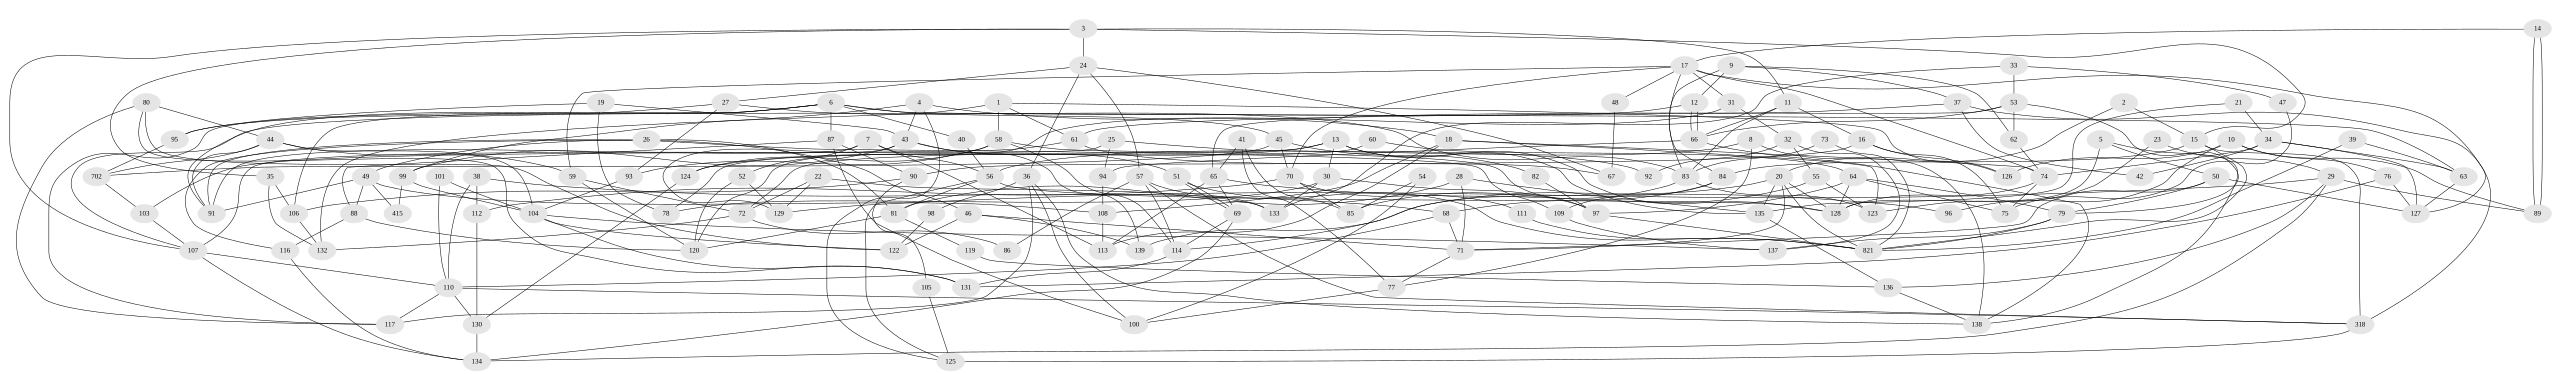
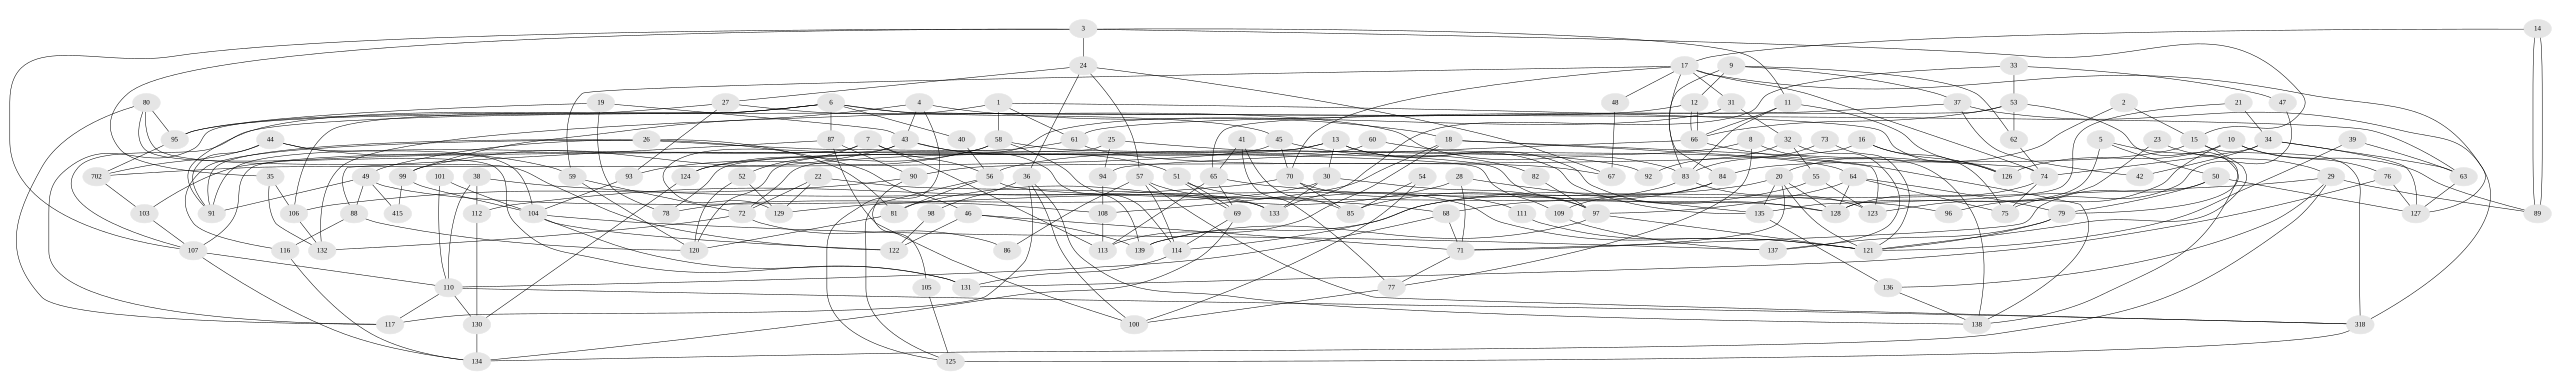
(208, 121) -> (161, 121)
(1838, 128) -> (1901, 133)
none -> (1379, 233)
(970, 251) -> none
(1868, 251) -> (1868, 251)
